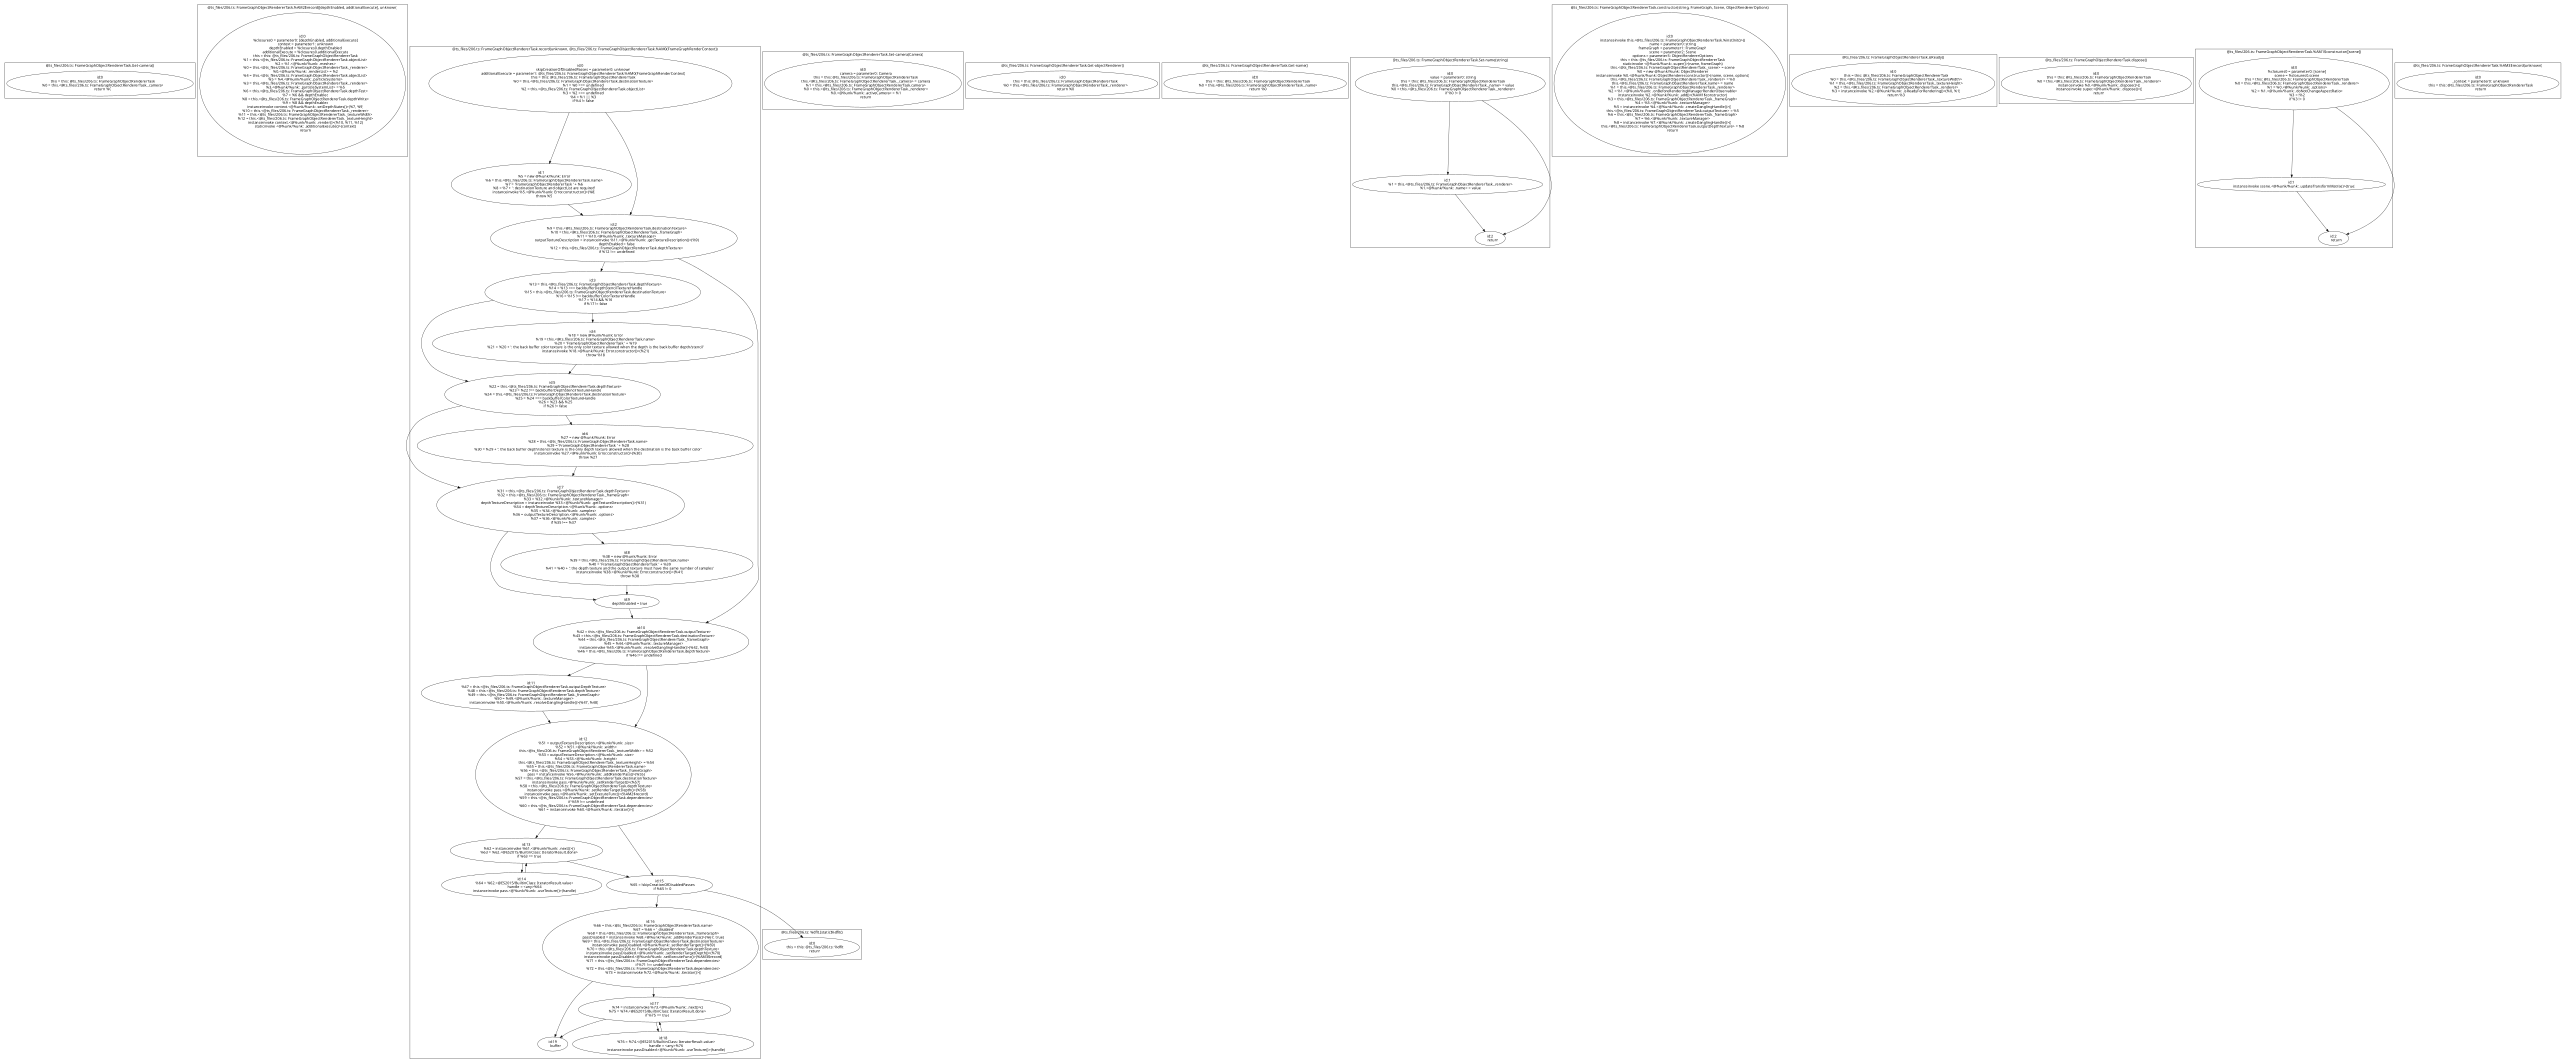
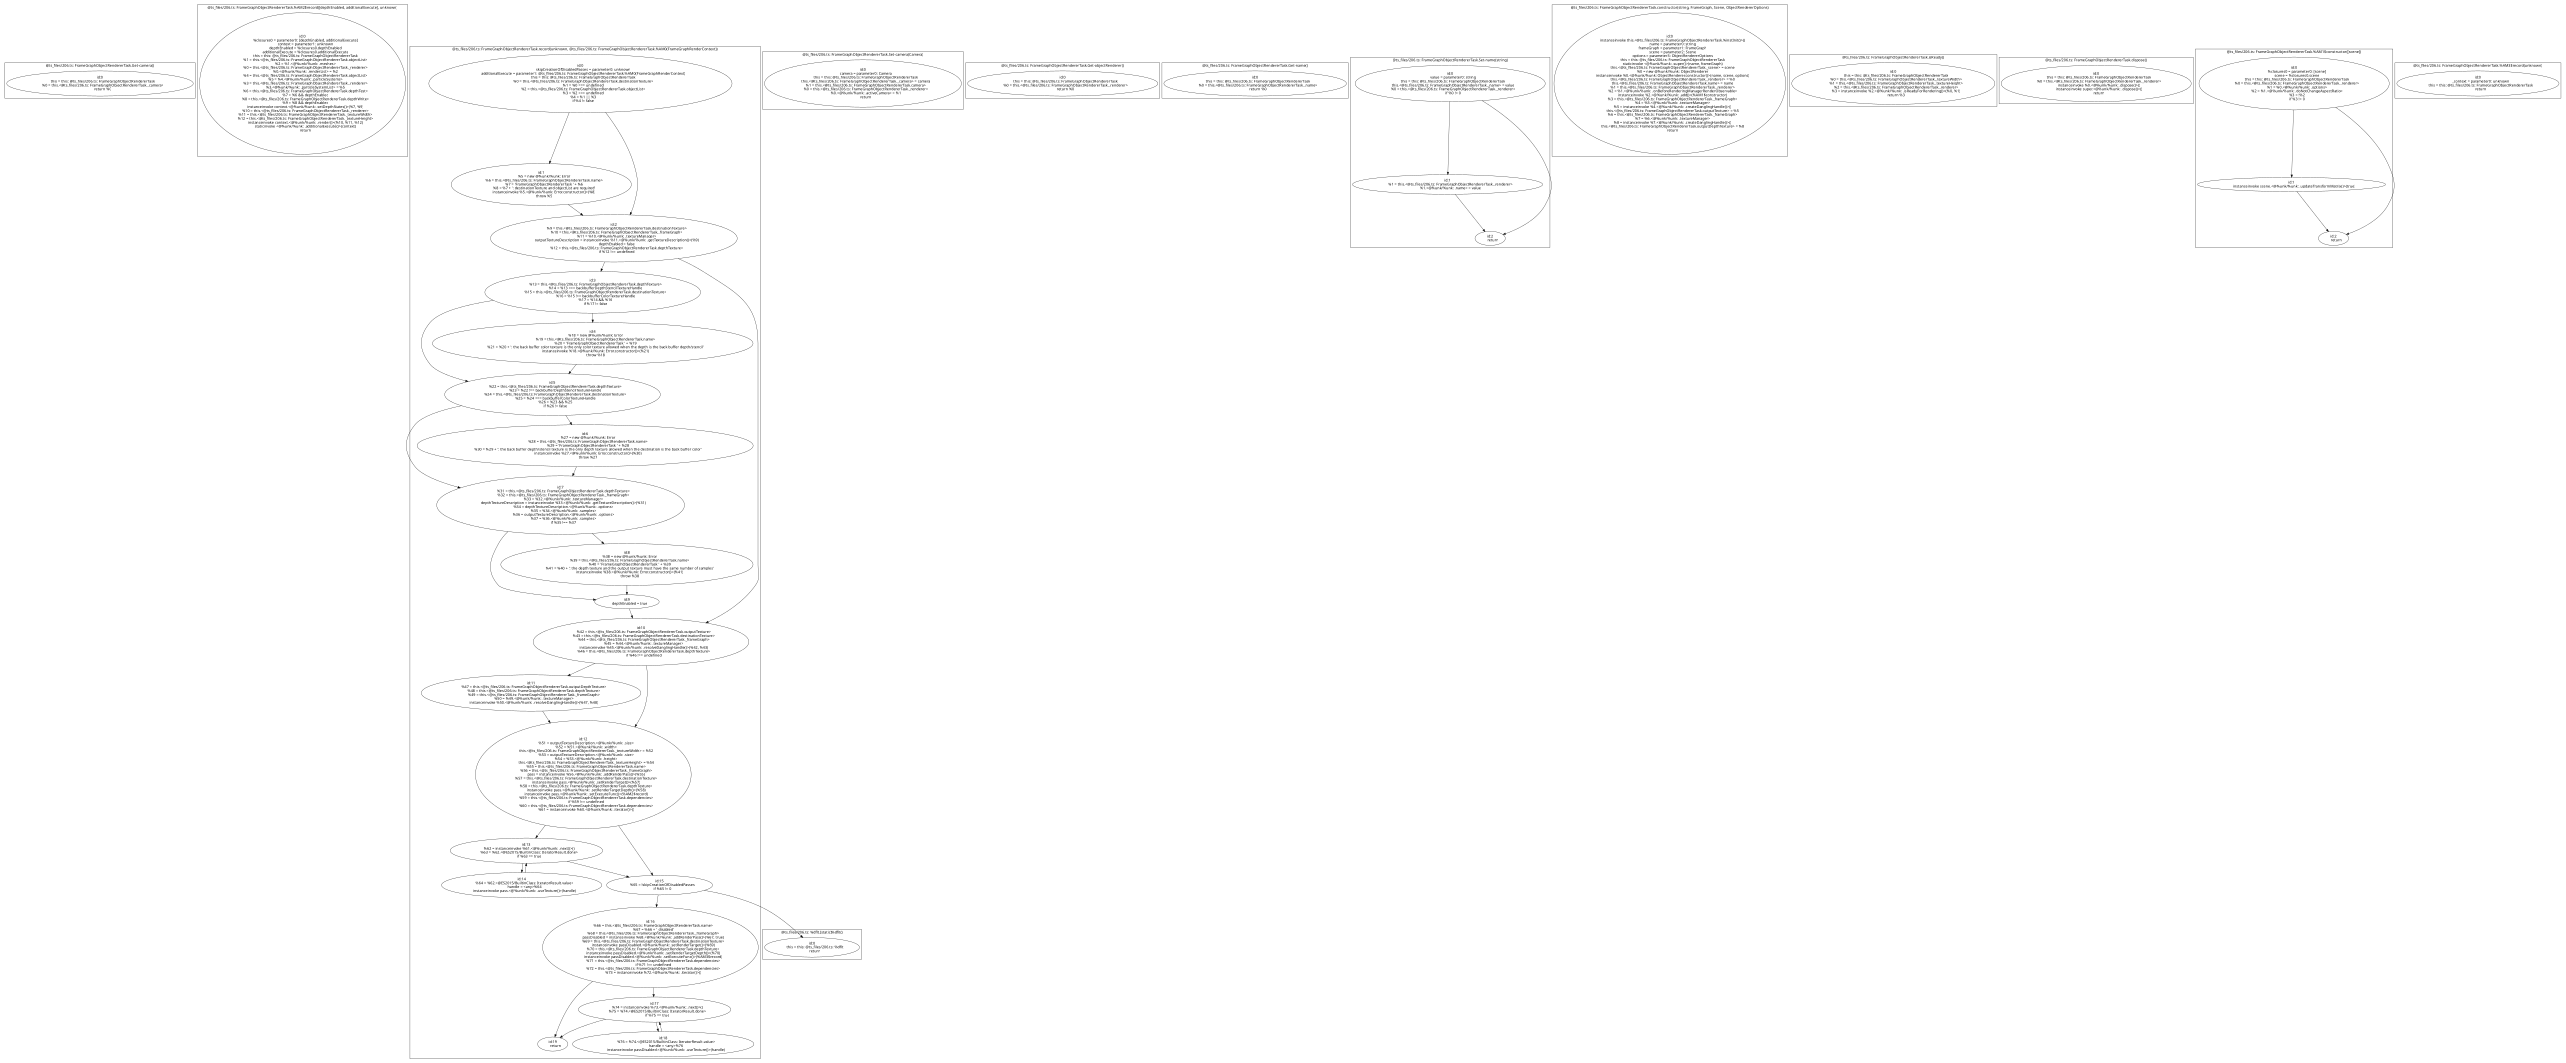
(553, 1044) -> (553, 1044)
